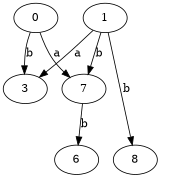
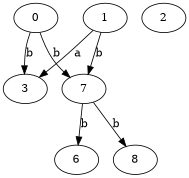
none -> (164, 18)
(57, 53) -> (57, 53)
(119, 85) -> (107, 121)
